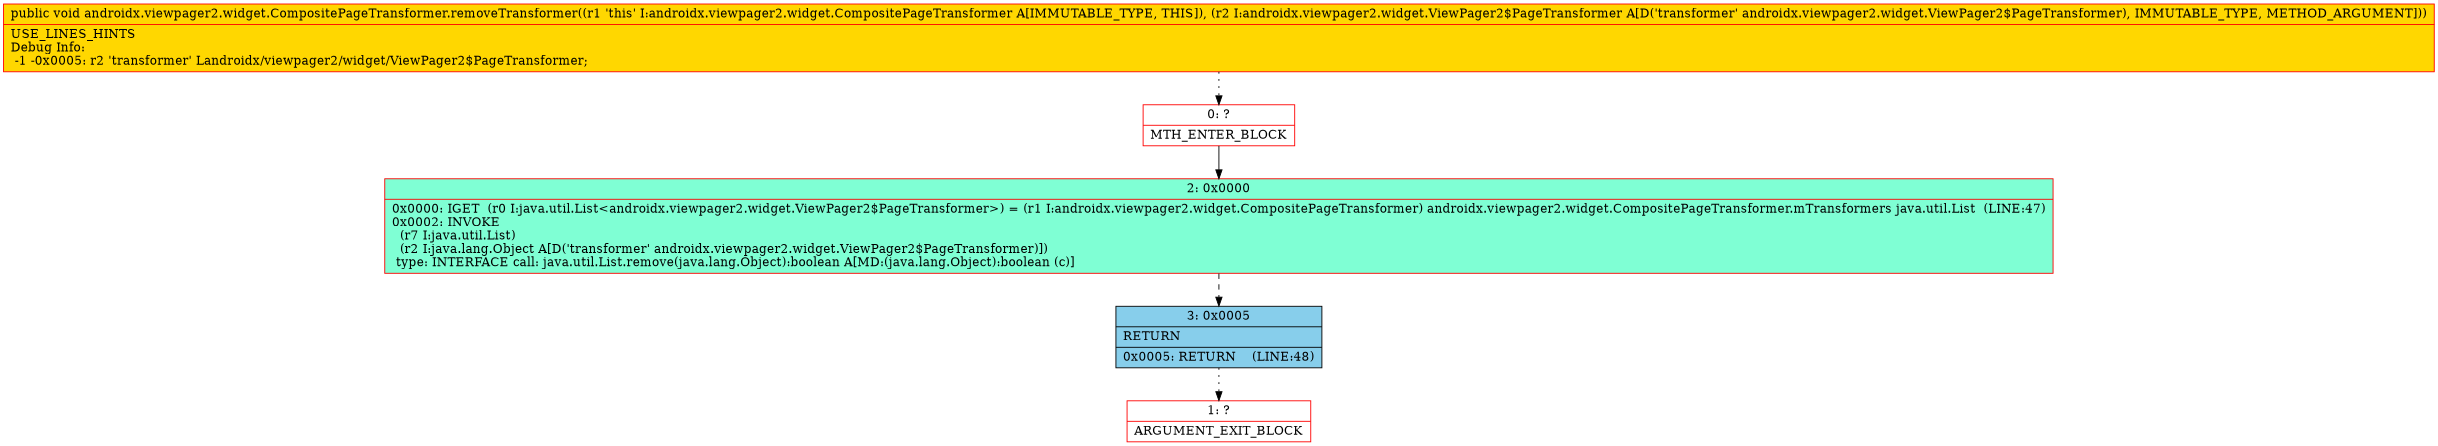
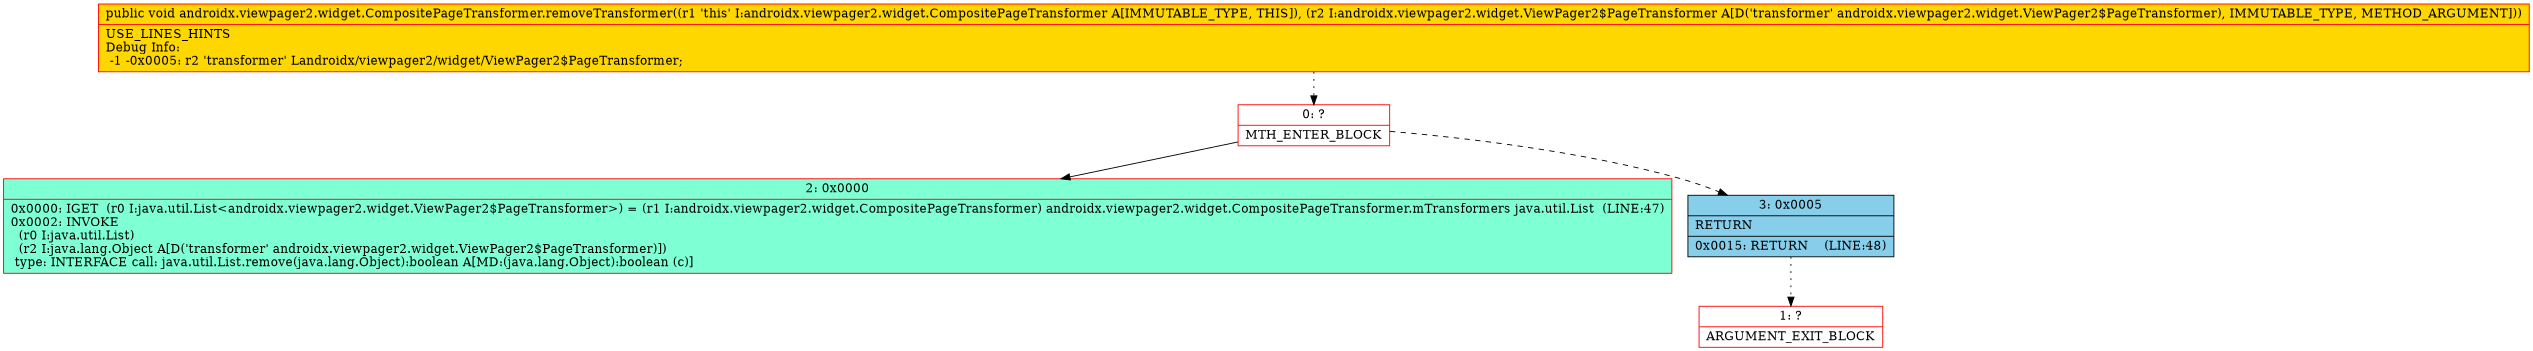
(454, 236) -> (73, 236)
(1219, 285) -> (1556, 152)
(1219, 357) -> (1791, 246)
